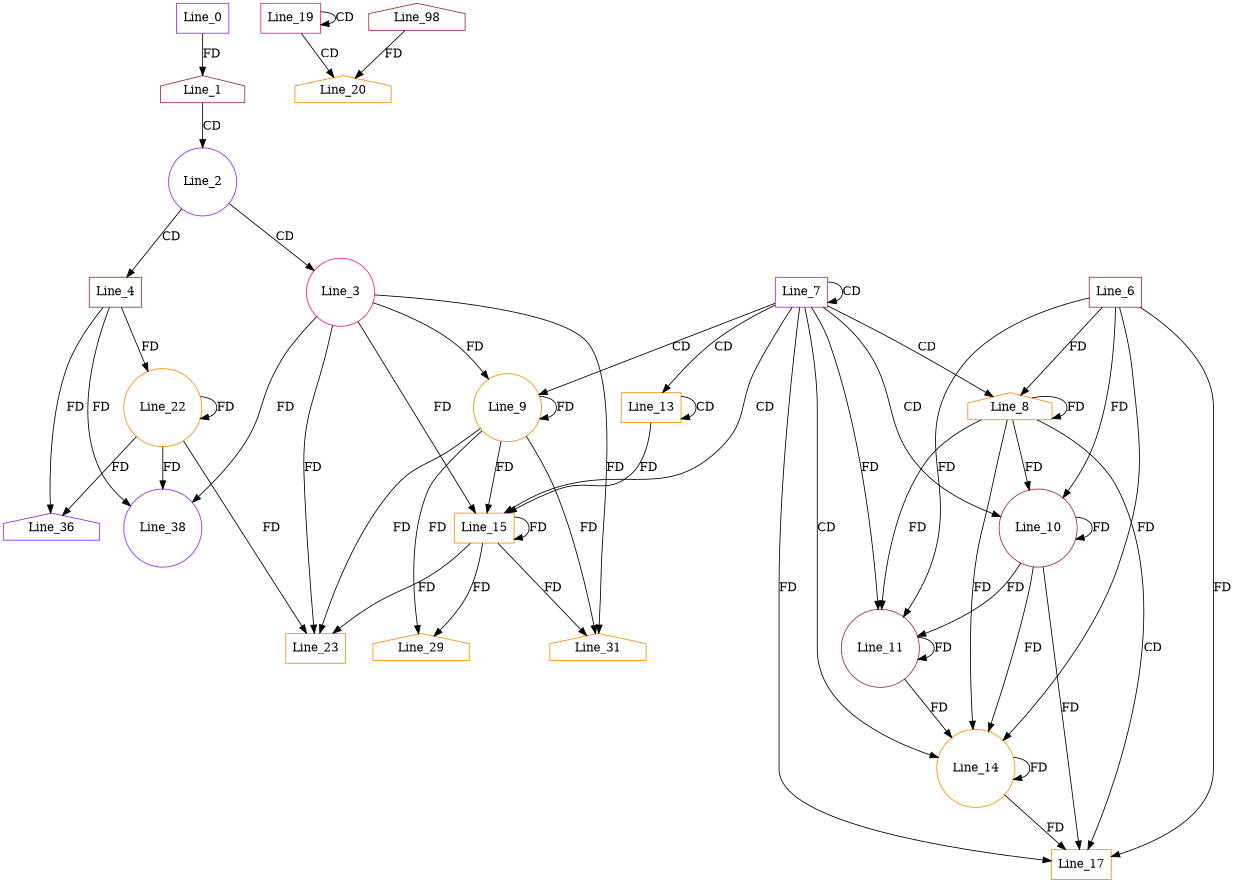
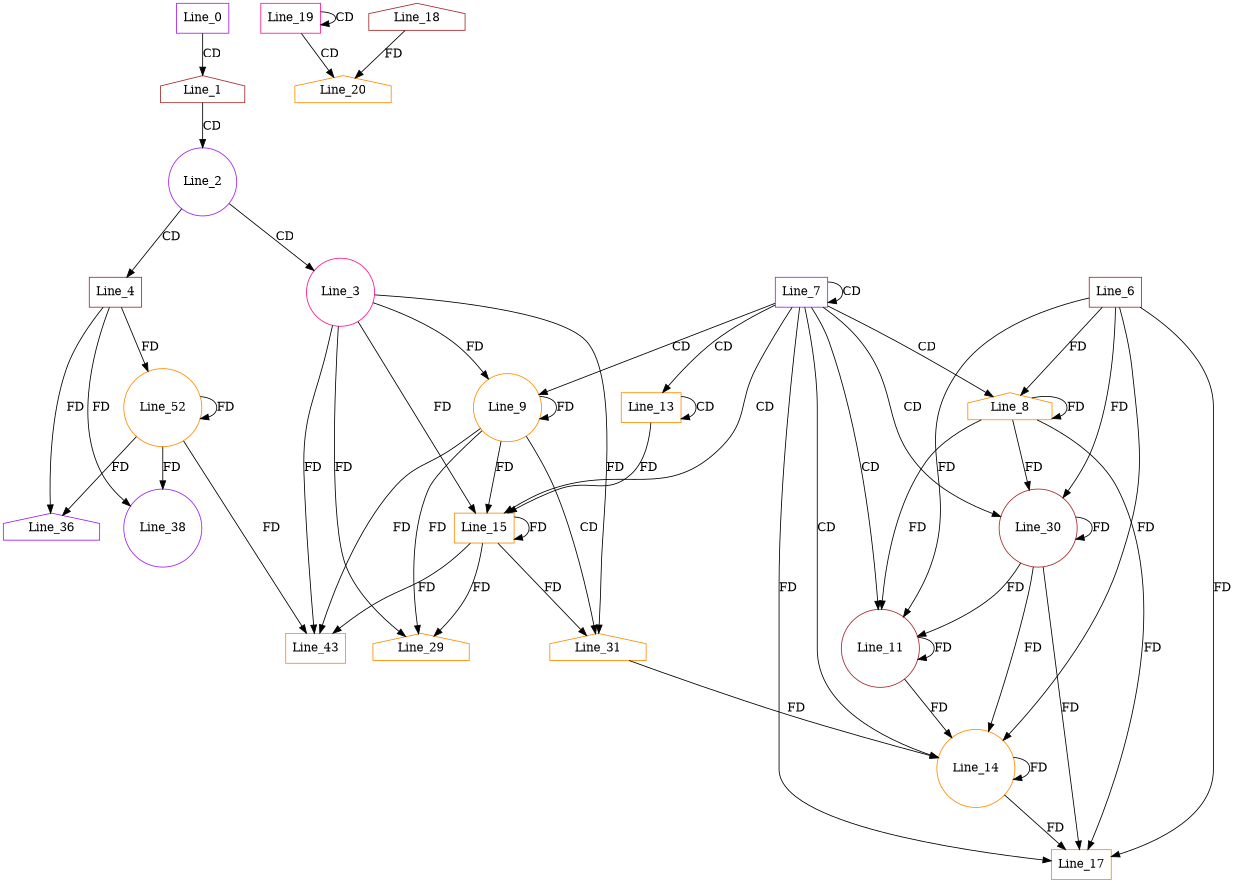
(417, 18) -> (417, 18)
(212, 54) -> (212, 54)
(163, 408) -> (163, 408)
(261, 408) -> (335, 489)
(870, 468) -> (870, 468)
(589, 528) -> (589, 528)
(1038, 528) -> (1038, 528)
(975, 569) -> (771, 709)
(316, 648) -> (316, 648)
(1153, 648) -> (1153, 648)
